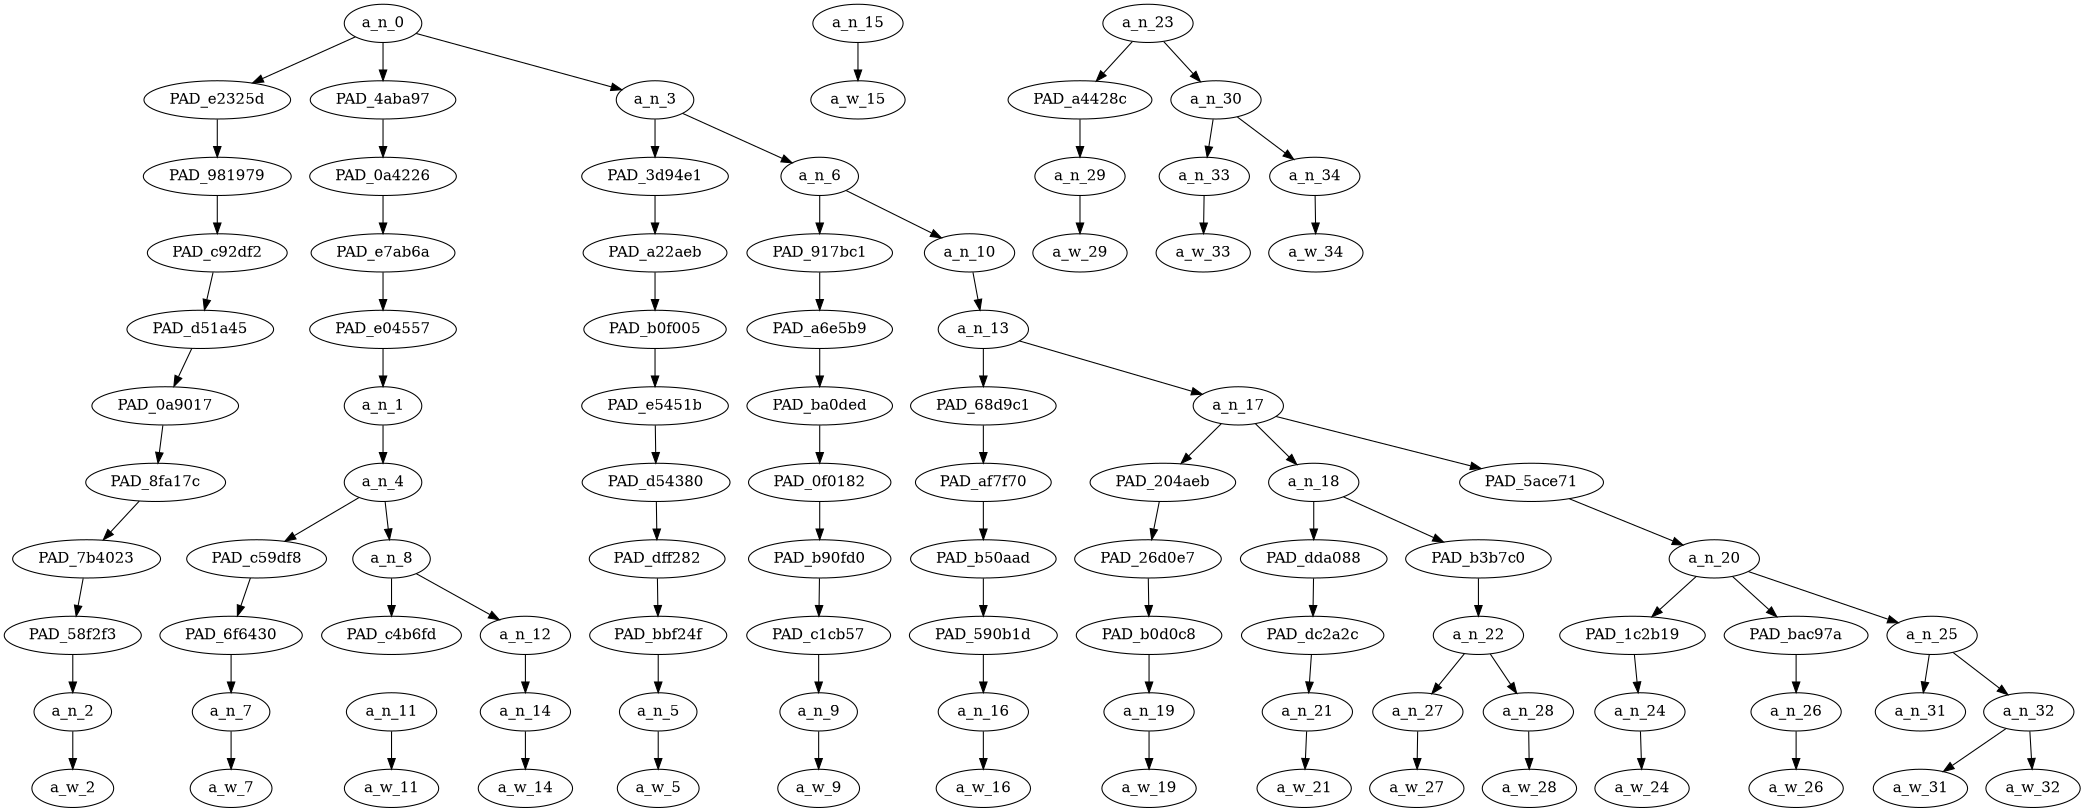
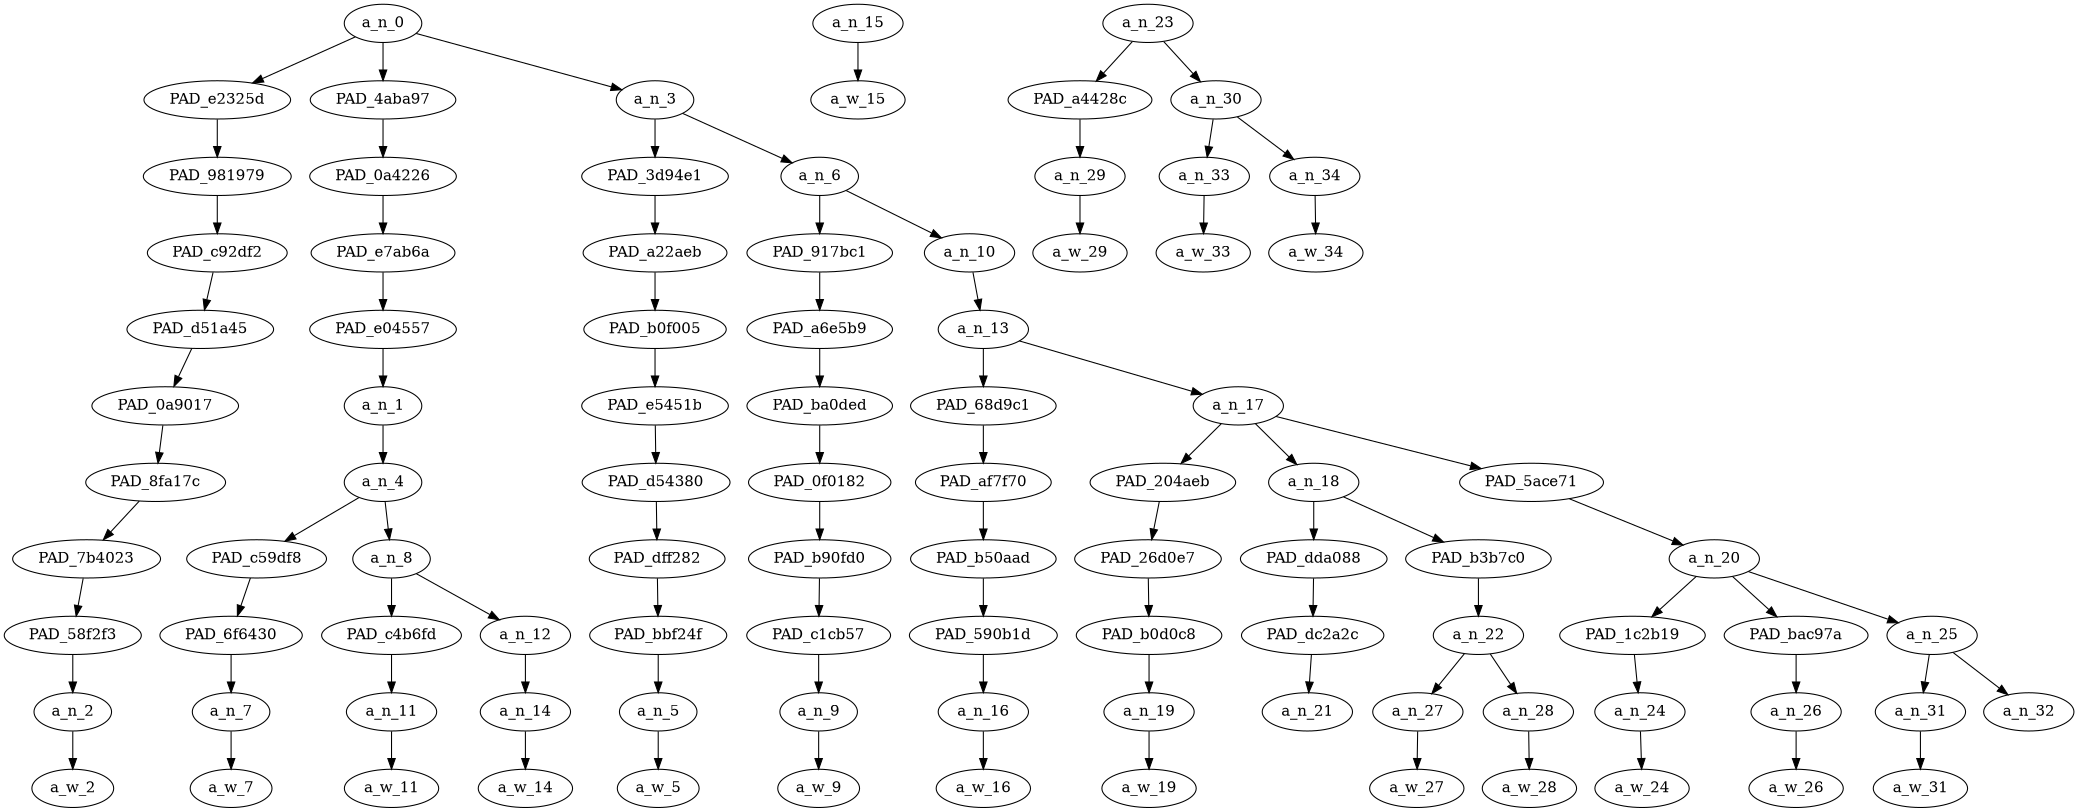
none -> (392, 668)
(1979, 747) -> (1920, 745)
(1304, 788) -> none
(2033, 788) -> none
